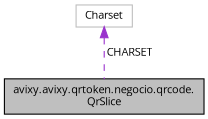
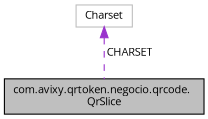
(104, 96) -> (104, 96)
